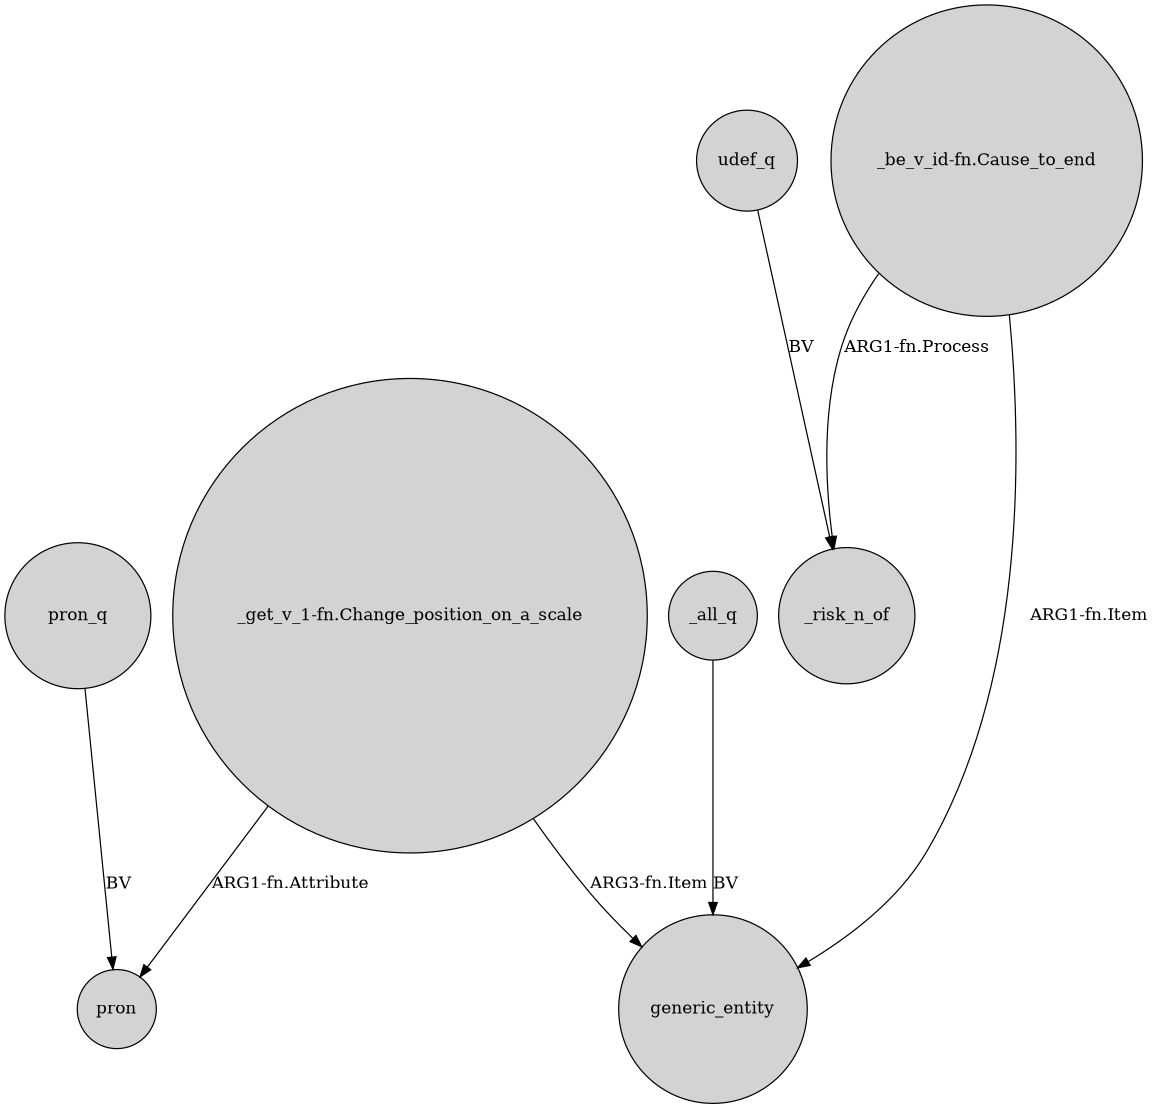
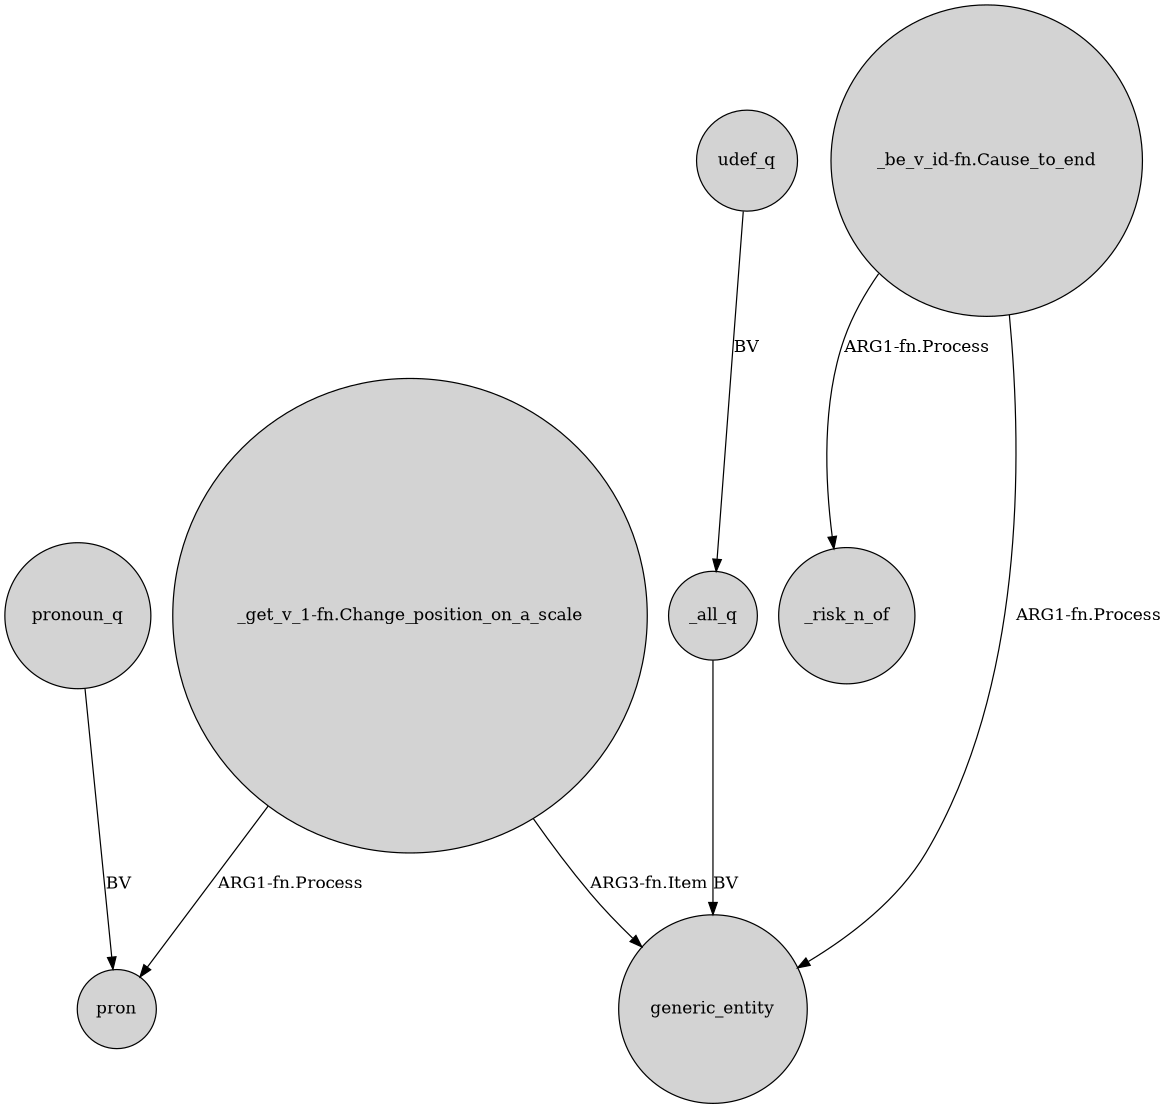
(794, 374) -> (730, 385)
(78, 616) -> (78, 616)
(1089, 616) -> (1089, 616)
(291, 884) -> (291, 884)
